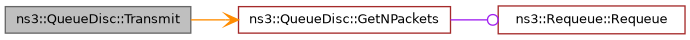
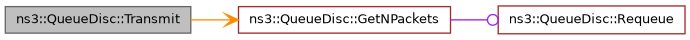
(592, 20) -> (592, 20)
